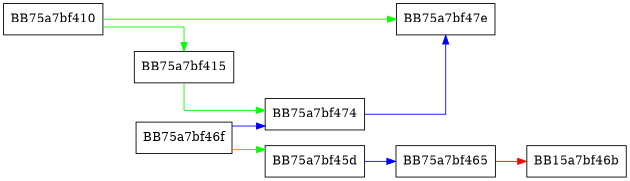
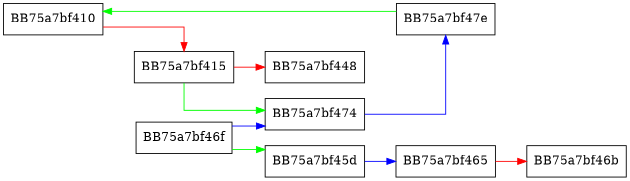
(245, 19) -> (254, 11)
(151, 27) -> (151, 27)
none -> (315, 67)
(577, 161) -> (577, 161)
